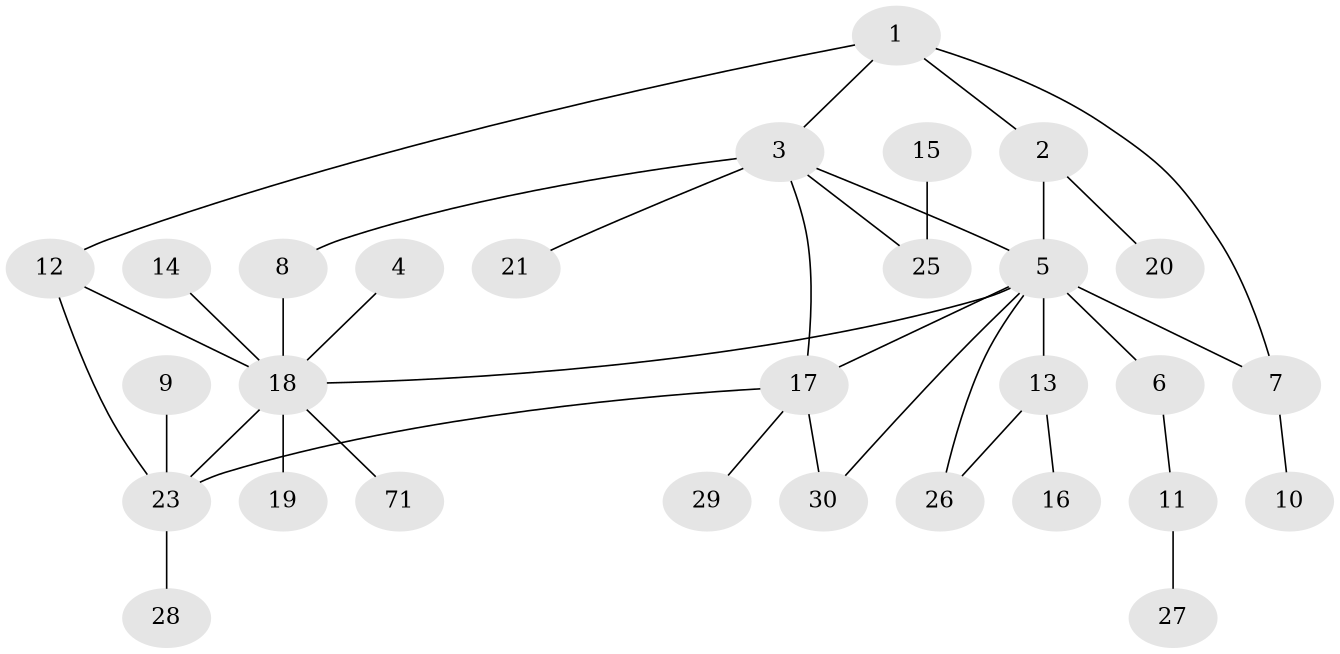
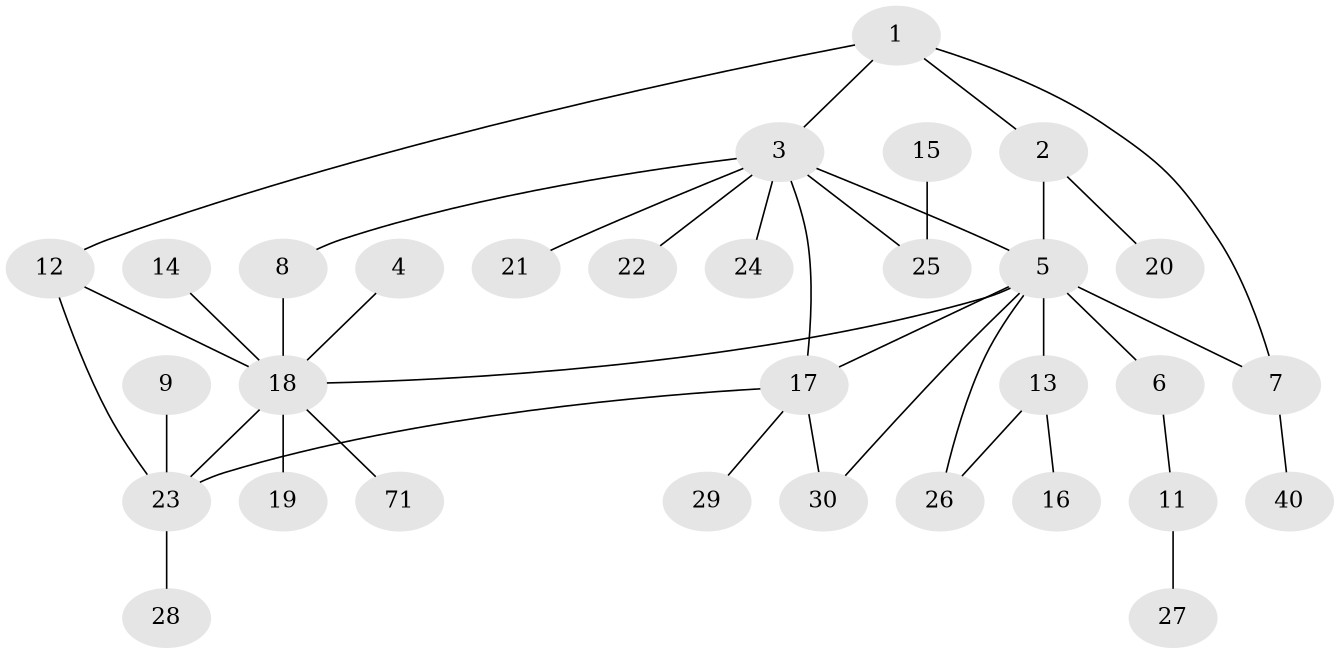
none -> (633, 269)
none -> (749, 269)
(1290, 502) -> (1290, 502)
